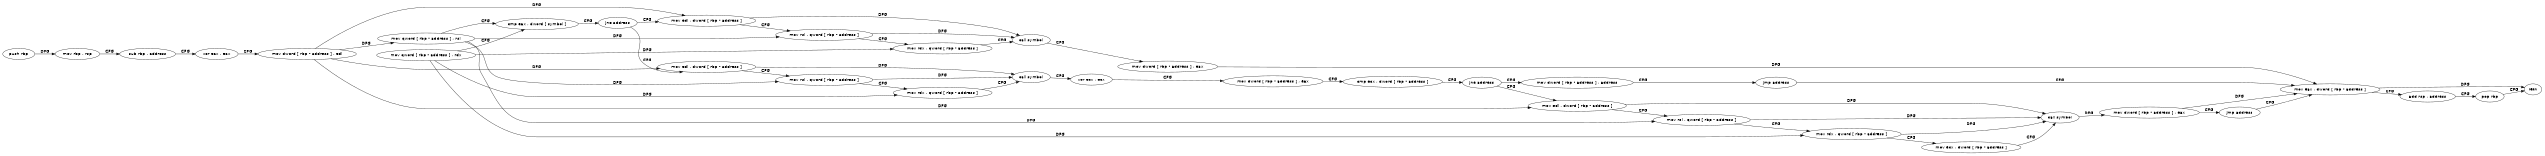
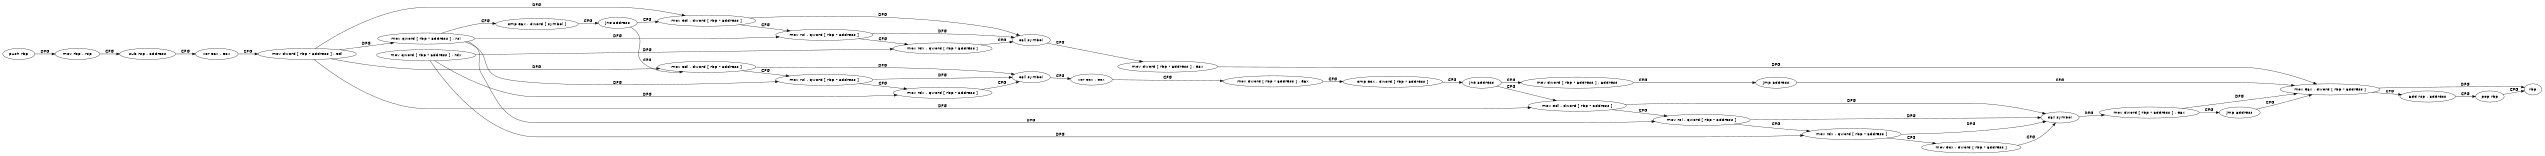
(490, 42) -> none
(148, 54) -> (148, 54)
(2533, 89) -> (2533, 89)
